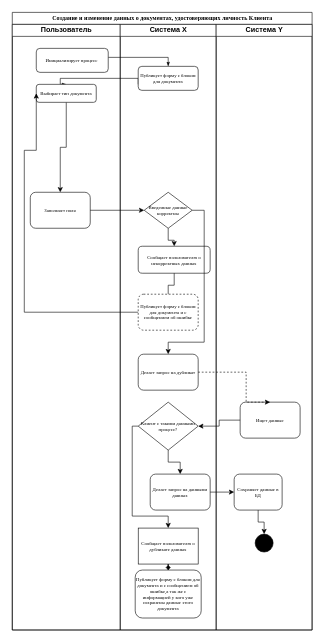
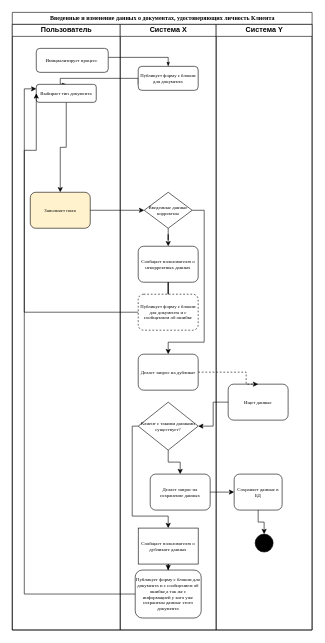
(163, 18) -> (163, 18)
none -> (26, 89)
(60, 210) -> (60, 210)
(174, 260) -> (168, 264)
(270, 420) -> (258, 402)
(168, 426) -> (168, 426)
(180, 492) -> (180, 492)
(168, 564) -> (168, 564)
